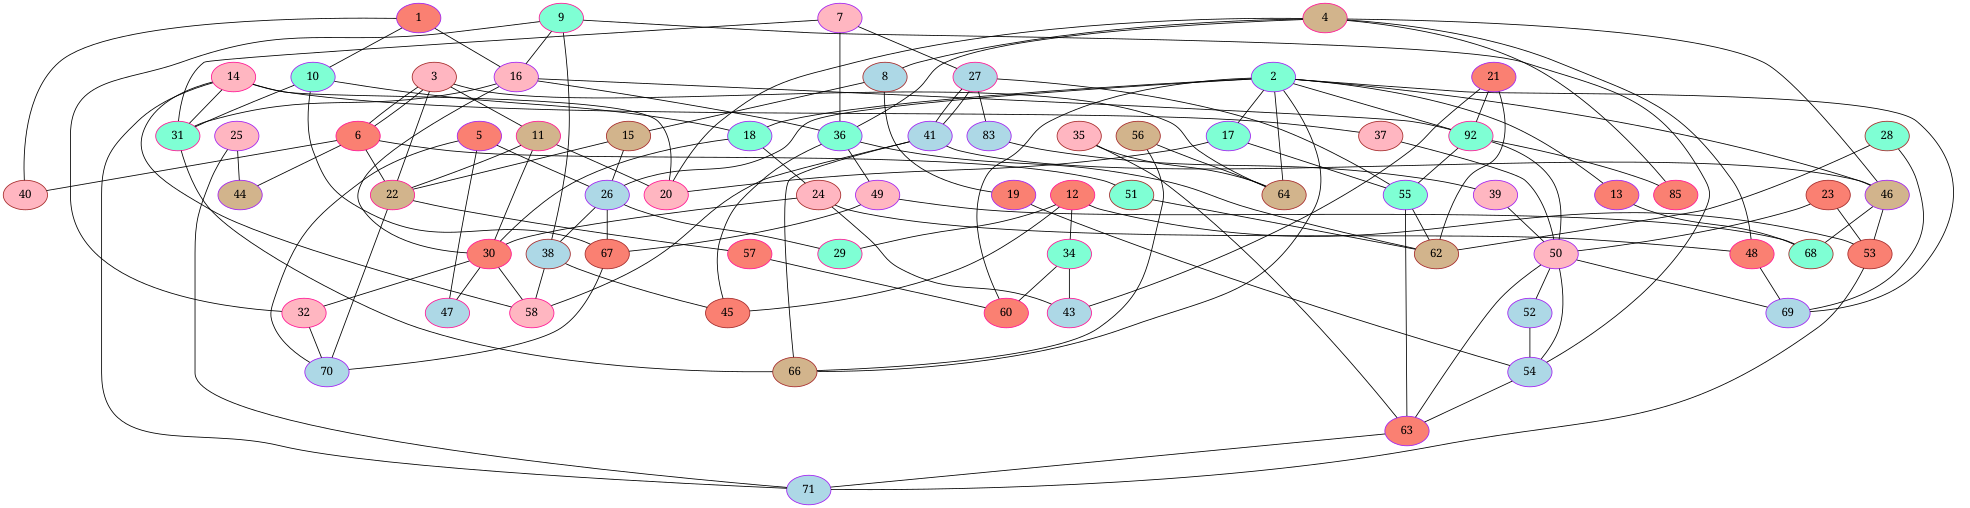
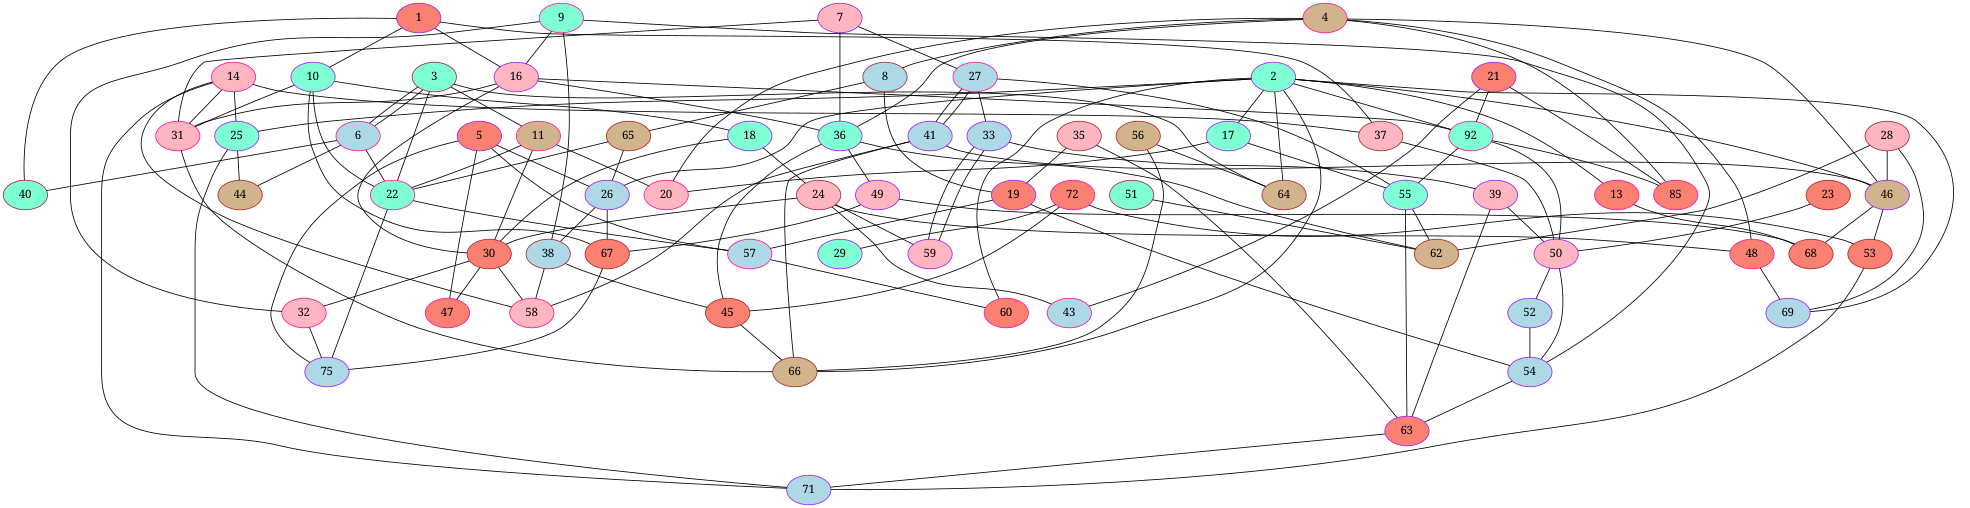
none -> (774, 36)
(434, 77) -> (434, 77)
(1008, 94) -> (829, 98)
(381, 96) -> (235, 104)
(178, 136) -> (178, 136)
(237, 136) -> (237, 136)
(358, 136) -> (358, 136)
(629, 136) -> (629, 136)
(989, 136) -> (989, 136)
(1887, 136) -> (1887, 136)
none -> (333, 157)
(748, 158) -> none
(1181, 166) -> (1040, 171)
none -> (1887, 166)
(1478, 169) -> (1586, 135)
(25, 195) -> (25, 195)
(240, 195) -> (240, 195)
(393, 195) -> (393, 195)
(1073, 195) -> (1073, 195)
(1617, 195) -> (1617, 195)
none -> (595, 217)
(1846, 221) -> none
none -> (887, 223)
(716, 228) -> none
(489, 254) -> (489, 254)
(750, 254) -> (750, 254)
(840, 254) -> (840, 254)
none -> (930, 254)
(1069, 254) -> none
(1811, 254) -> (1811, 254)
(1672, 284) -> none
(447, 313) -> (447, 313)
(1472, 335) -> (1451, 313)
none -> (761, 343)
(327, 372) -> (327, 372)
